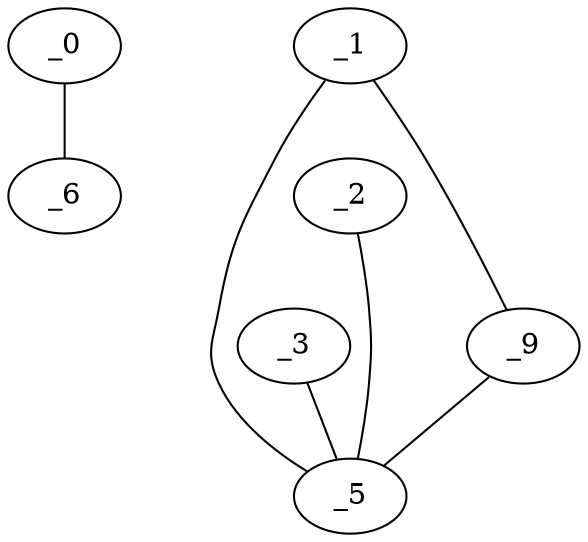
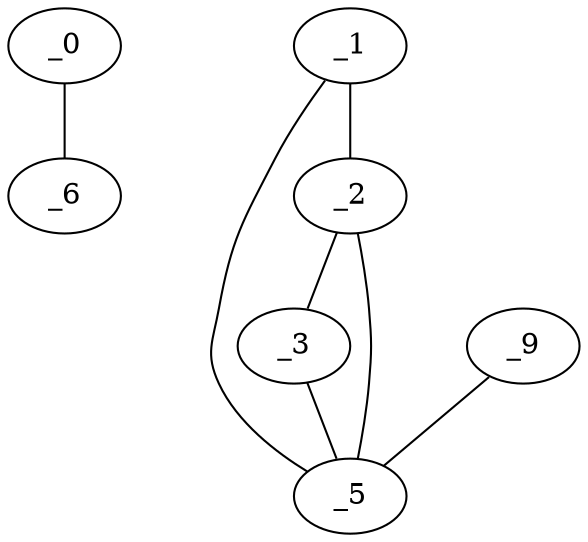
(445, 192) -> (350, 121)
none -> (322, 271)
